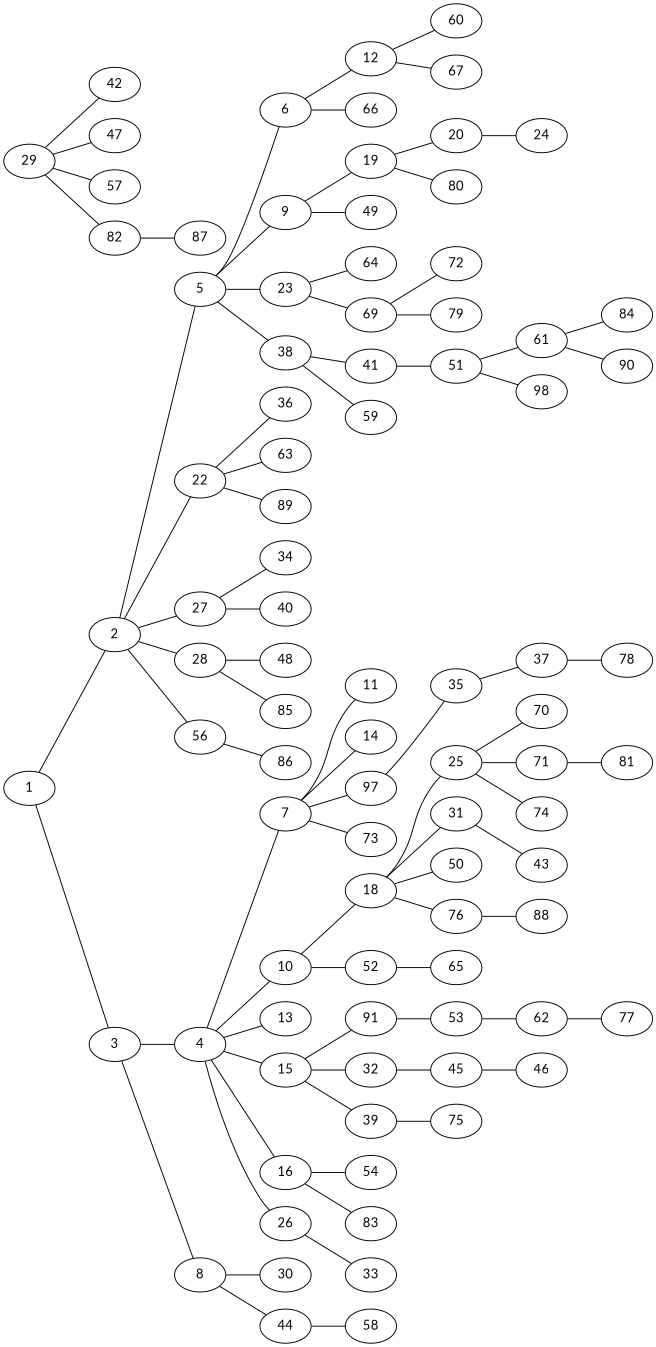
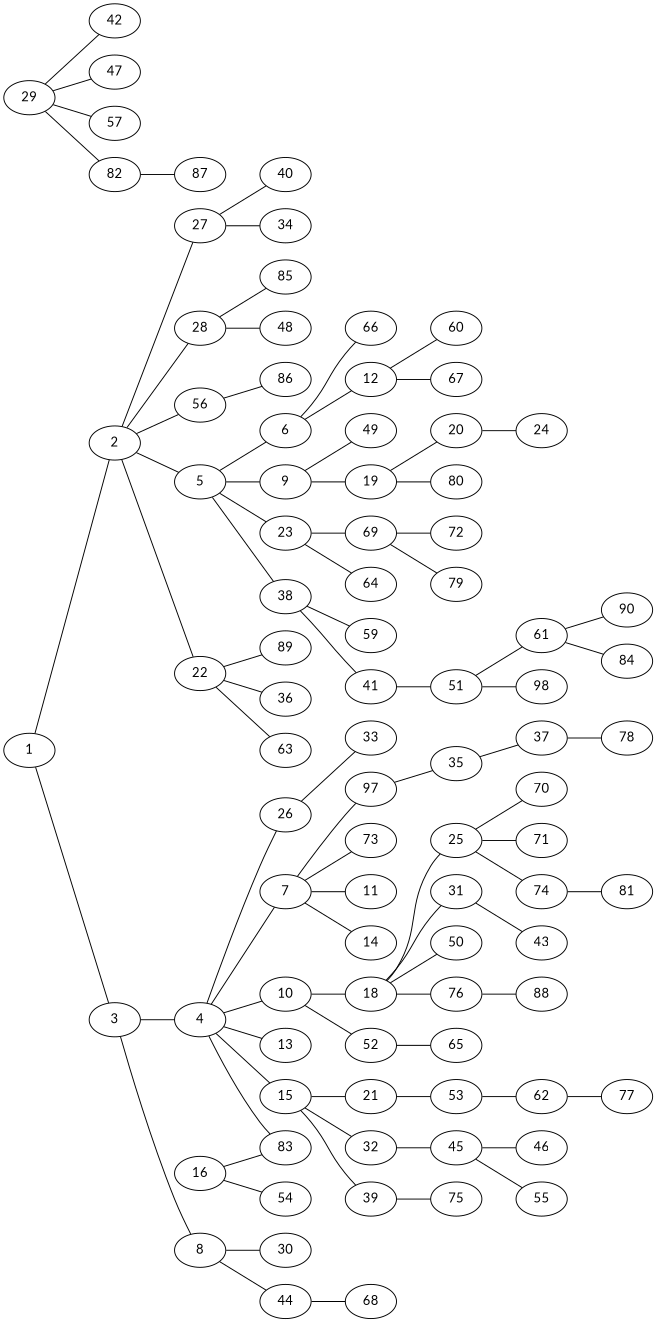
(584, 763) -> (584, 892)
(371, 1019) -> (371, 1097)
(243, 1108) -> (237, 1087)
none -> (542, 1199)
(371, 1326) -> (371, 1301)
